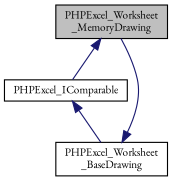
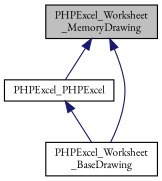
(138, 85) -> (125, 96)
(66, 90) -> (59, 90)
